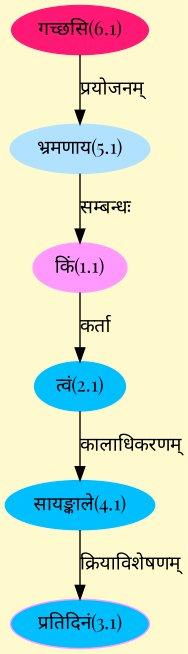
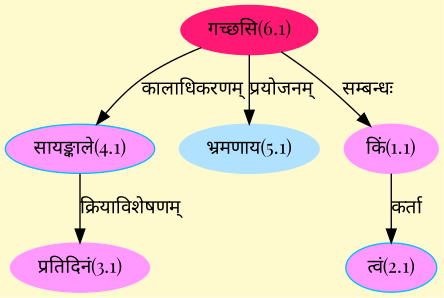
(80, 201) -> (323, 82)
(80, 386) -> (391, 268)
(80, 439) -> (149, 74)
(80, 505) -> (80, 149)
(80, 624) -> (80, 268)
